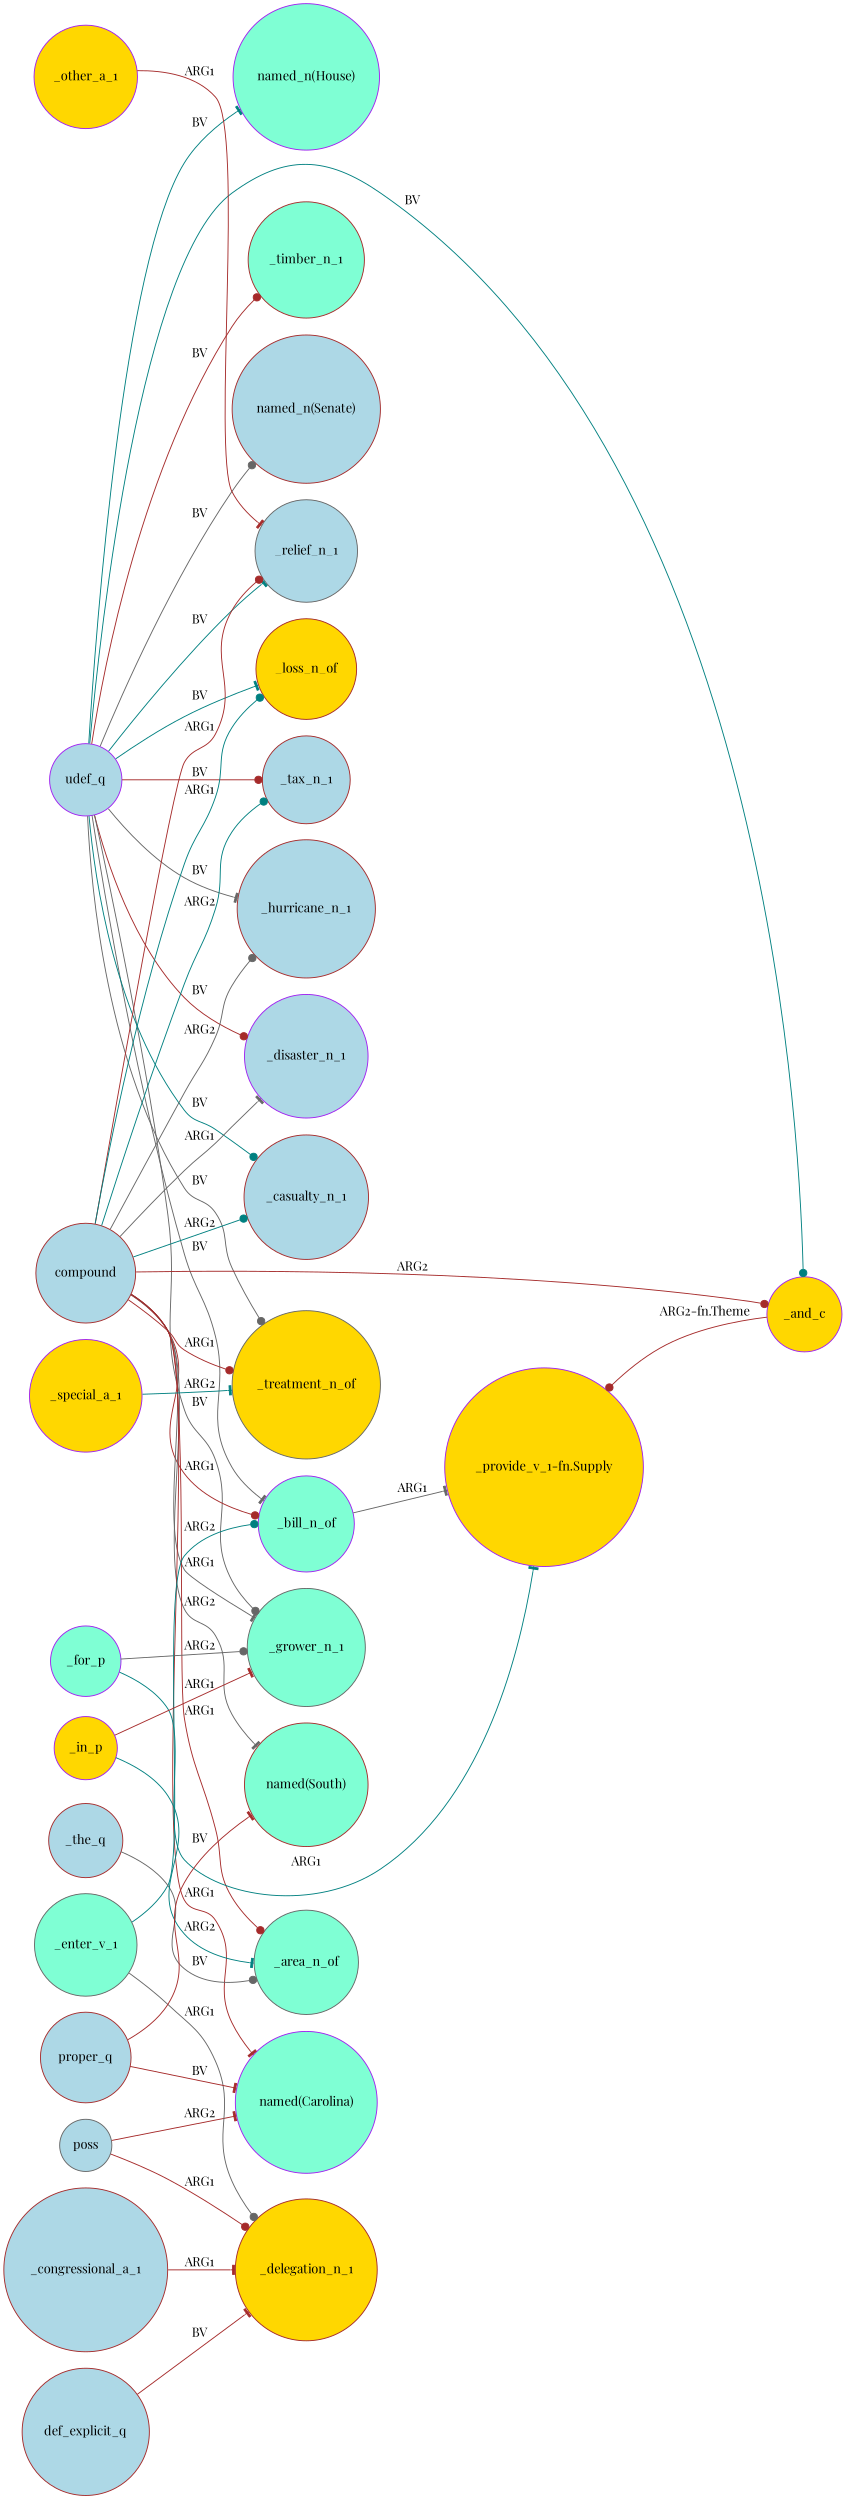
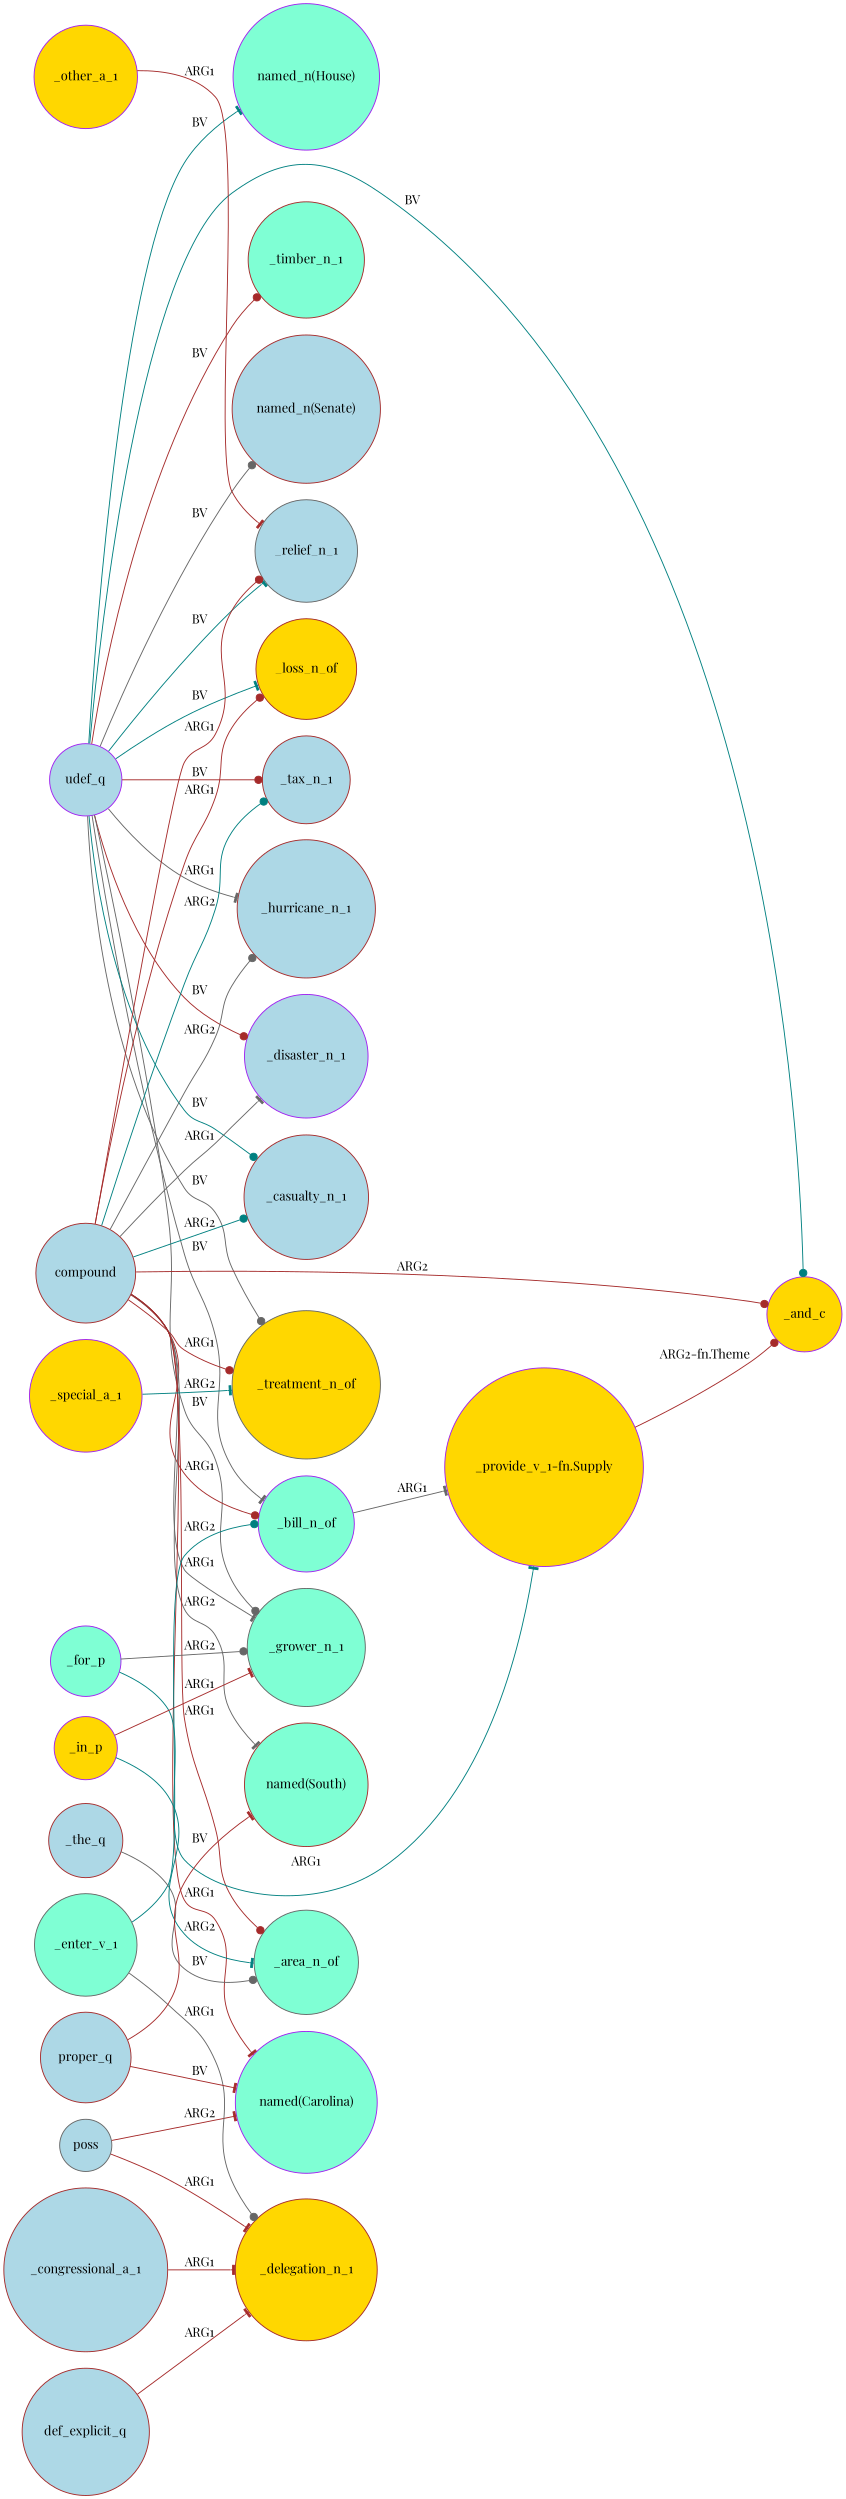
(200, 871) -> (200, 871)
(153, 967) -> (153, 967)
(683, 1337) -> (706, 1390)
(180, 2186) -> (180, 2186)
(200, 2333) -> (200, 2333)
